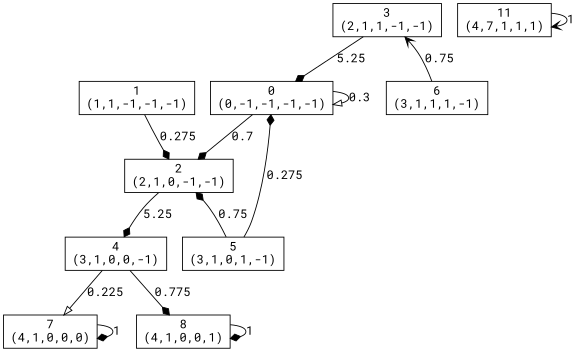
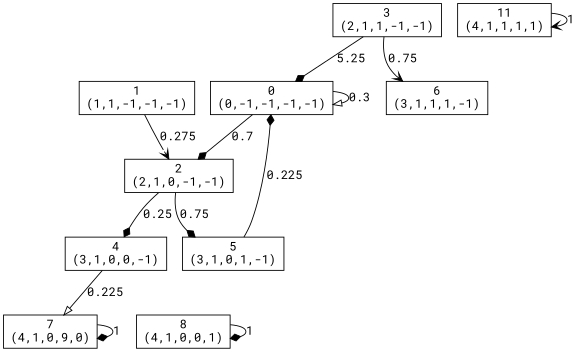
(504, 20) -> (504, 20)
(423, 61) -> (385, 58)
(154, 132) -> (154, 132)
(285, 176) -> (285, 176)
(158, 215) -> (158, 215)
(216, 218) -> (177, 213)
(146, 289) -> none
(50, 332) -> (50, 332)
